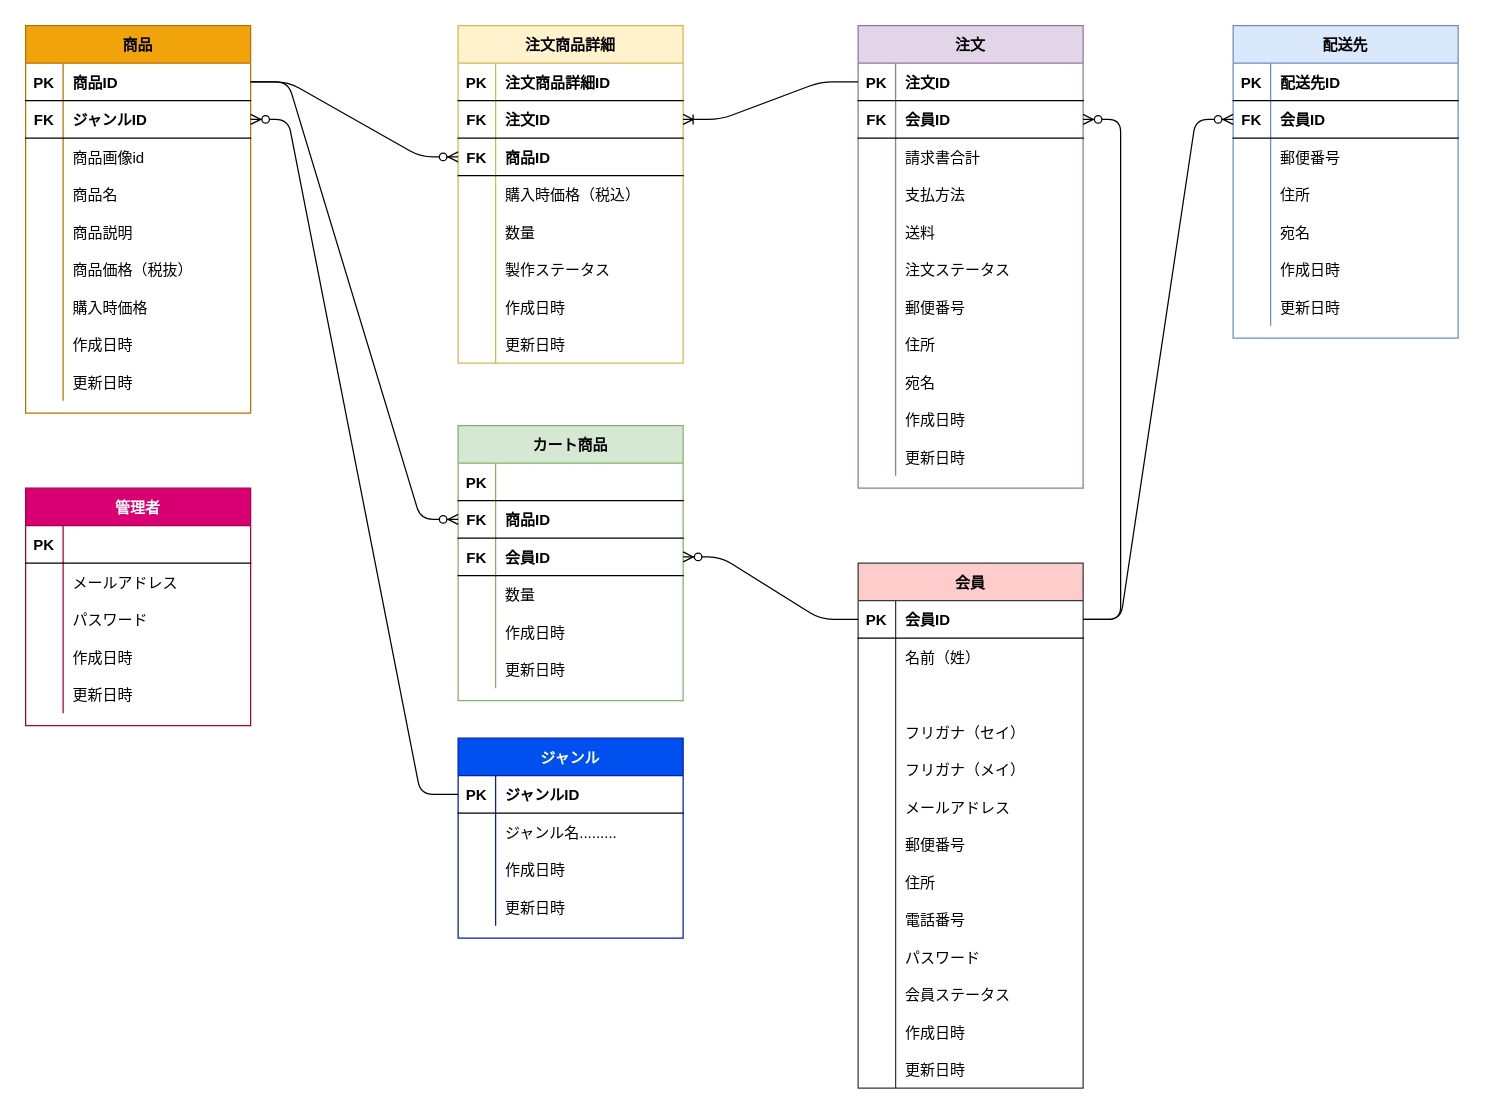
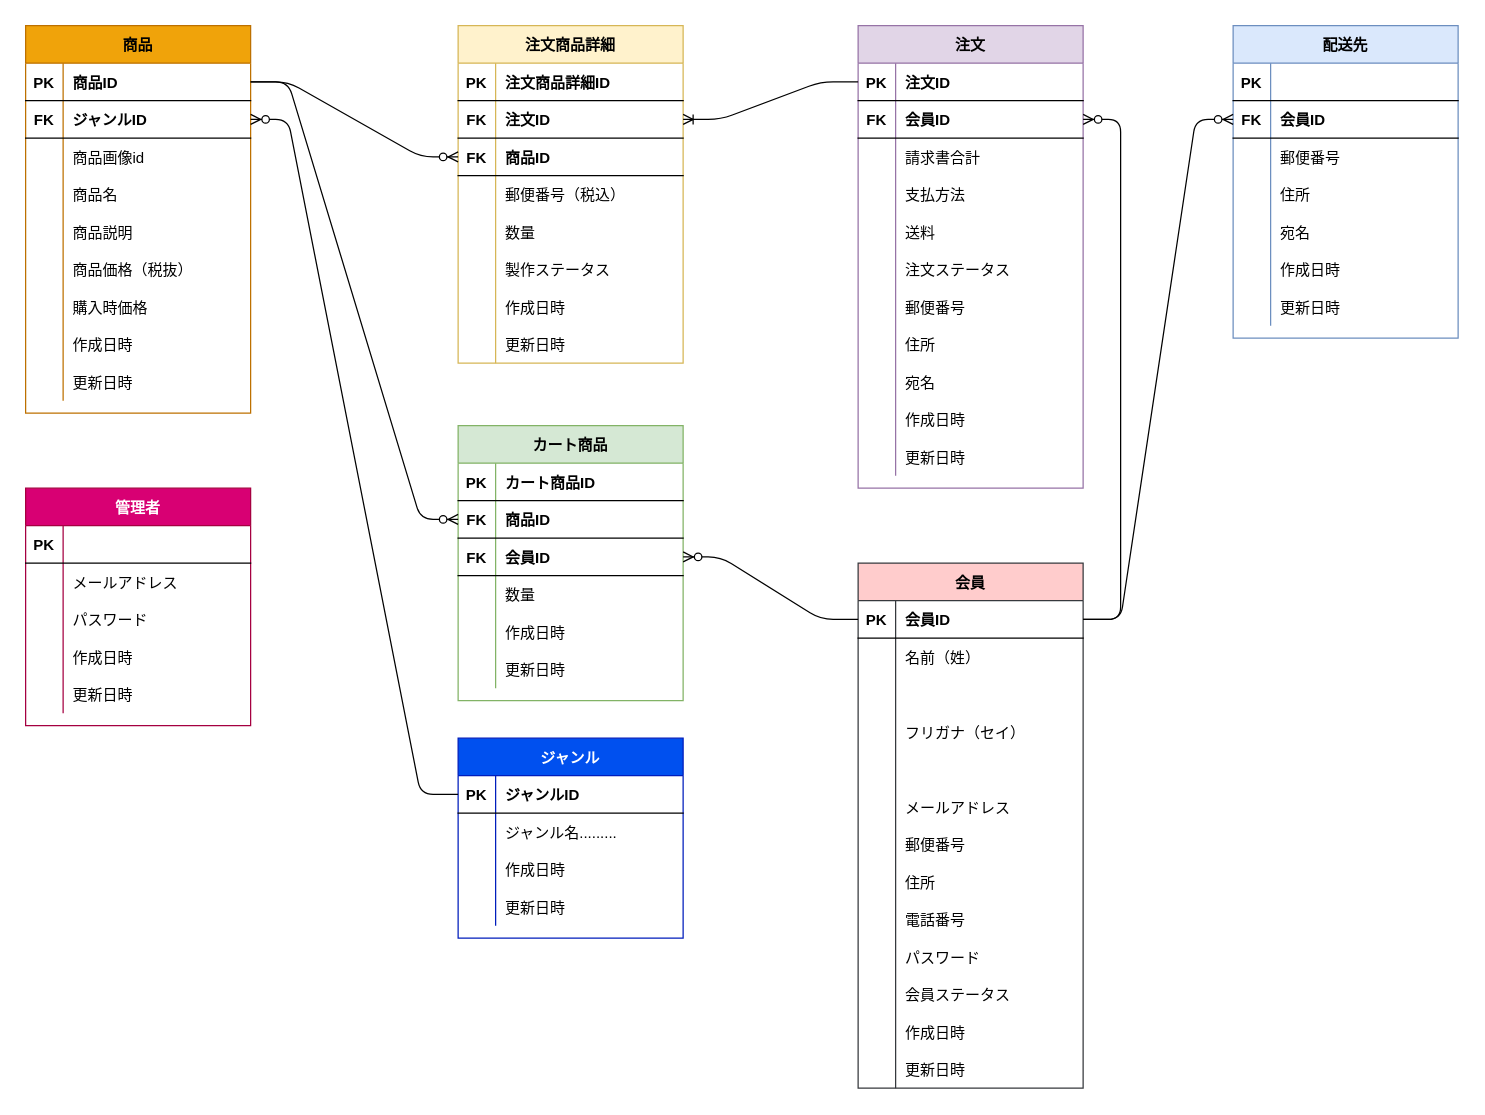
(1364, 82) -> none
(573, 195) -> (565, 195)
none -> (589, 482)
(989, 769) -> none
